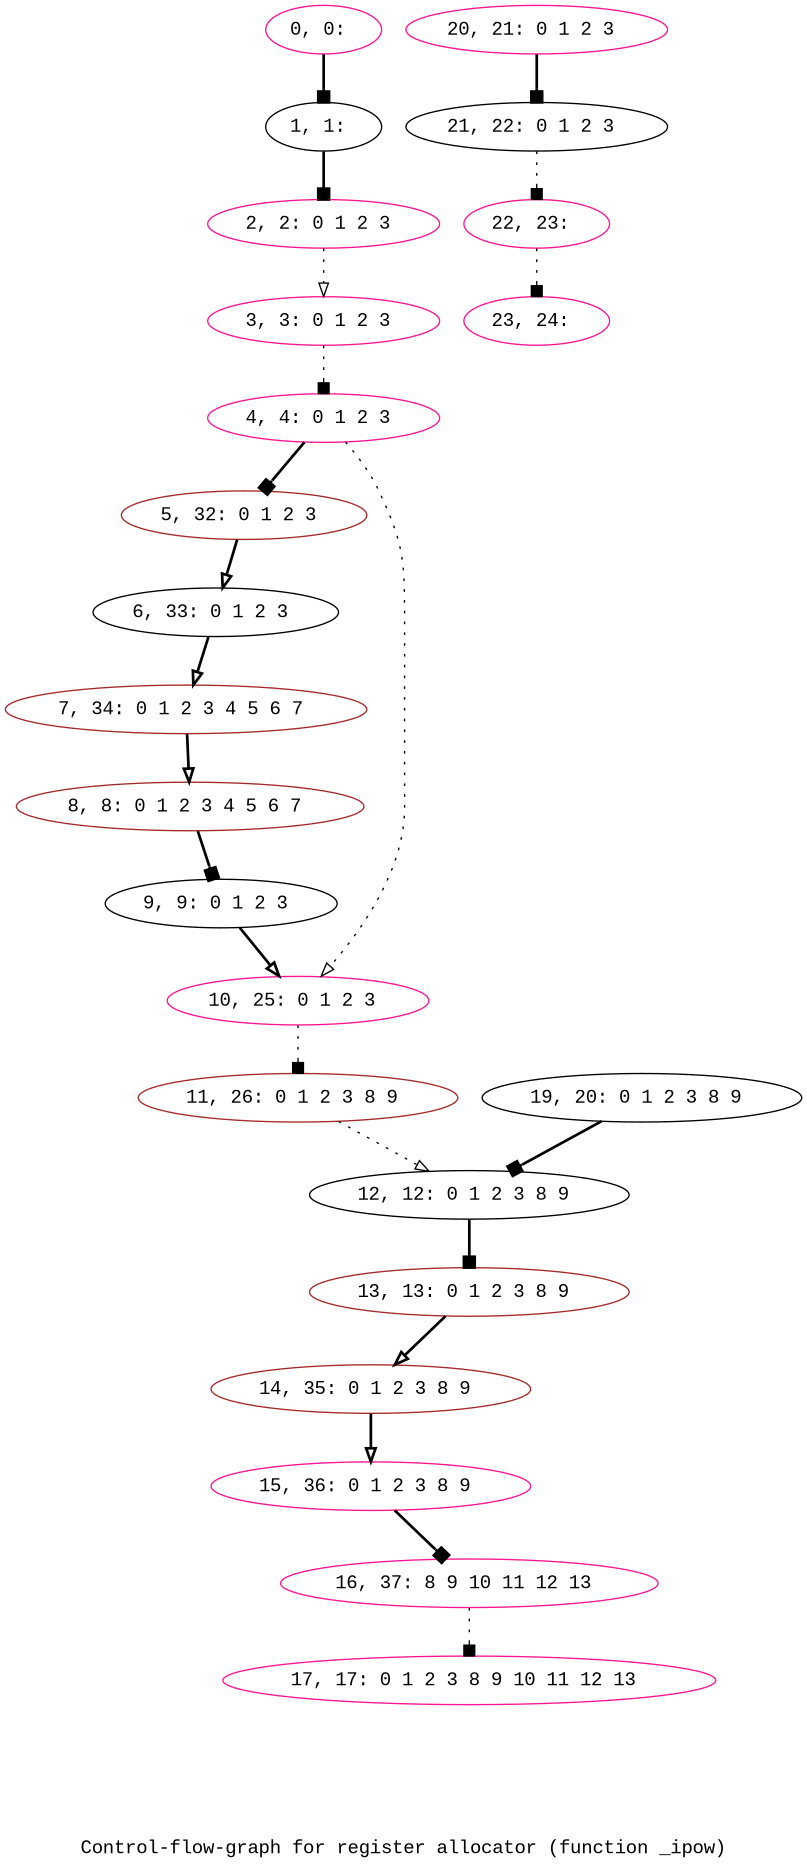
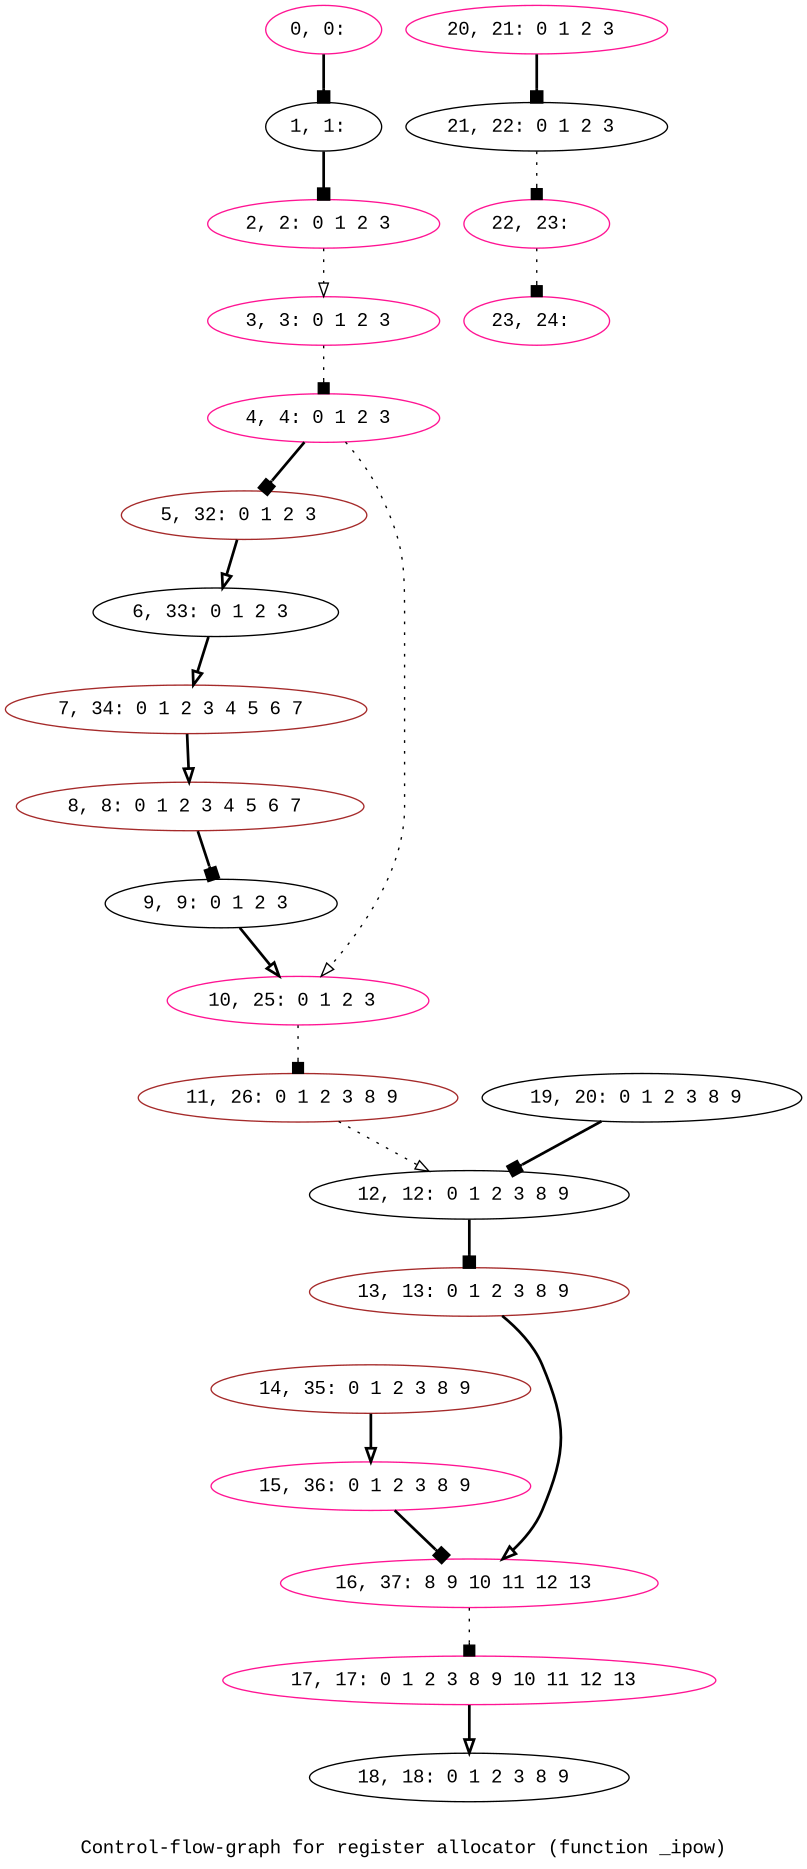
(425, 1336) -> (560, 1430)
none -> (469, 1777)
